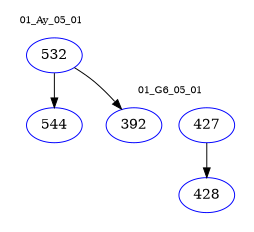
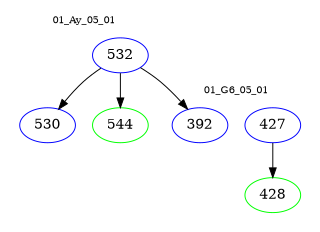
none -> (48, 125)
(54, 125) -> (120, 125)
(207, 195) -> (273, 195)
